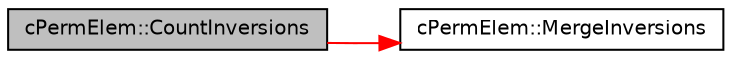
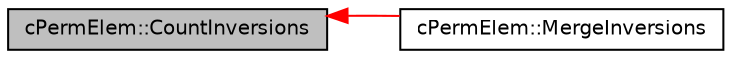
(353, 43) -> (374, 16)
